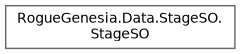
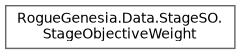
(120, 27) -> (120, 27)
